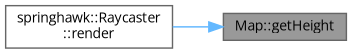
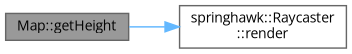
(191, 27) -> (147, 27)
